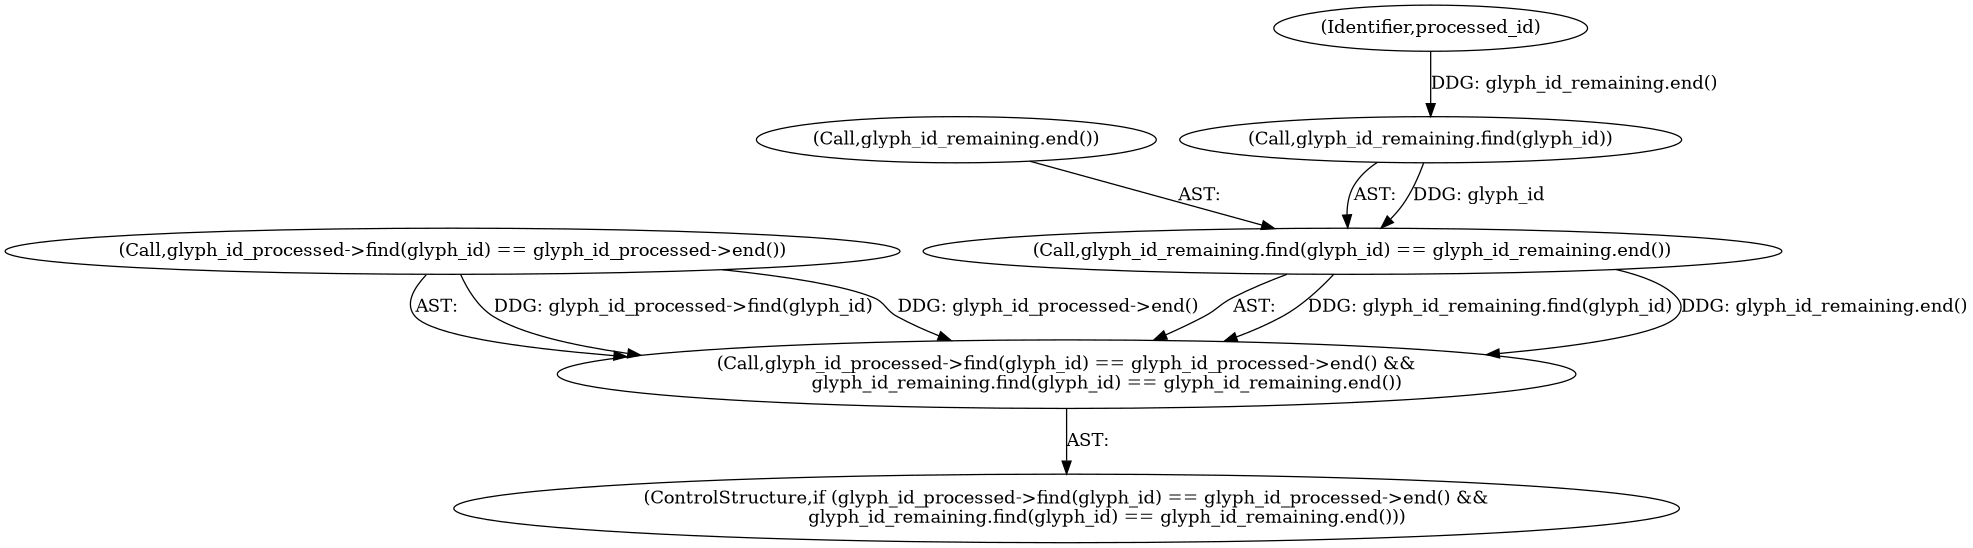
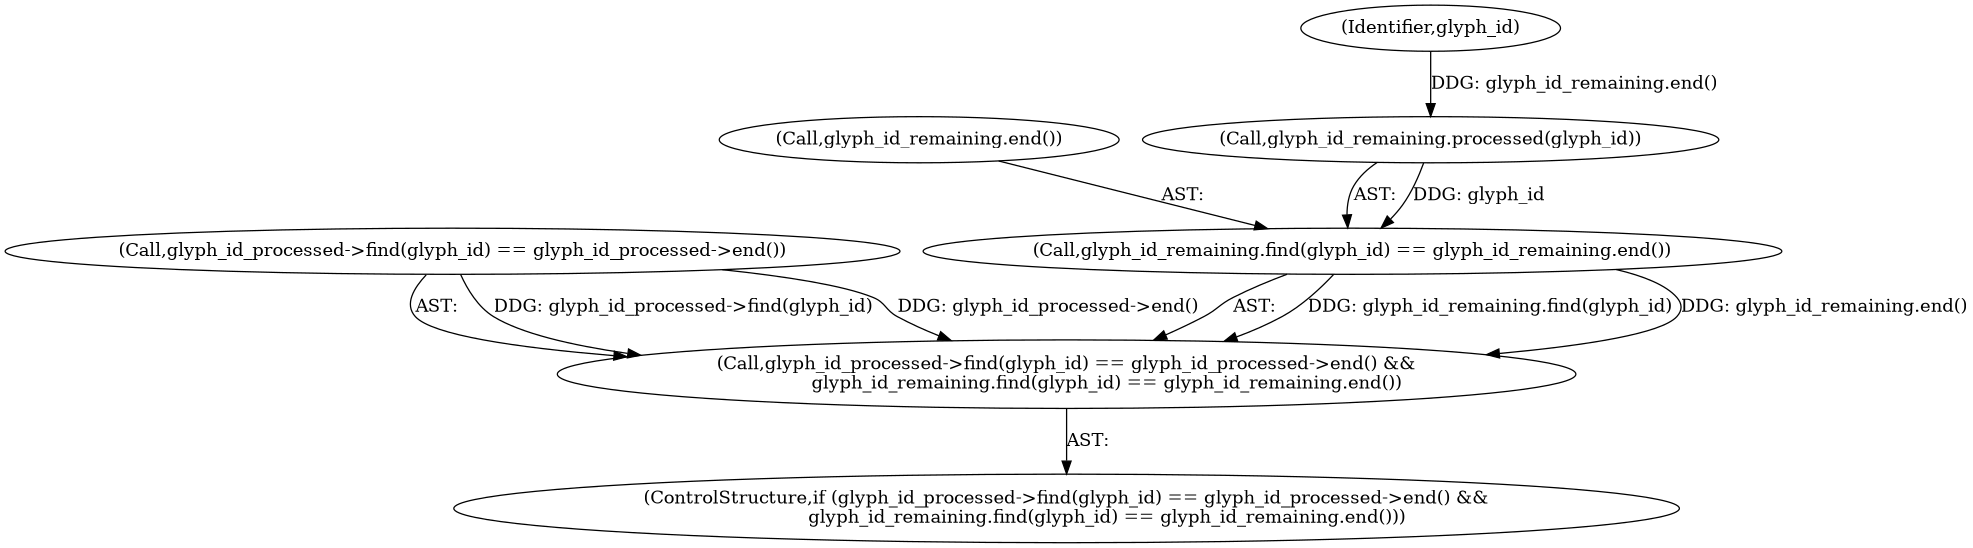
(1431, 28) -> (1431, 28)
(1431, 140) -> (1431, 140)
